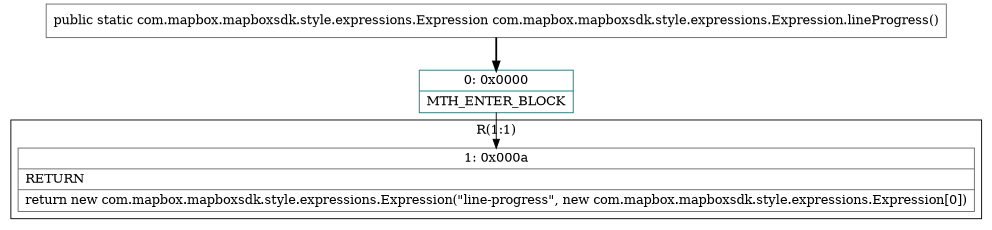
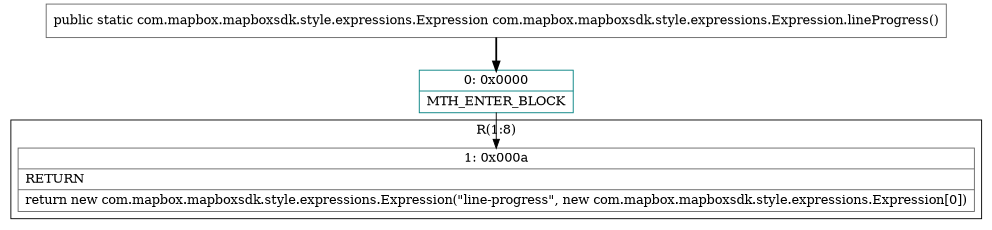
(496, 130) -> (496, 130)
